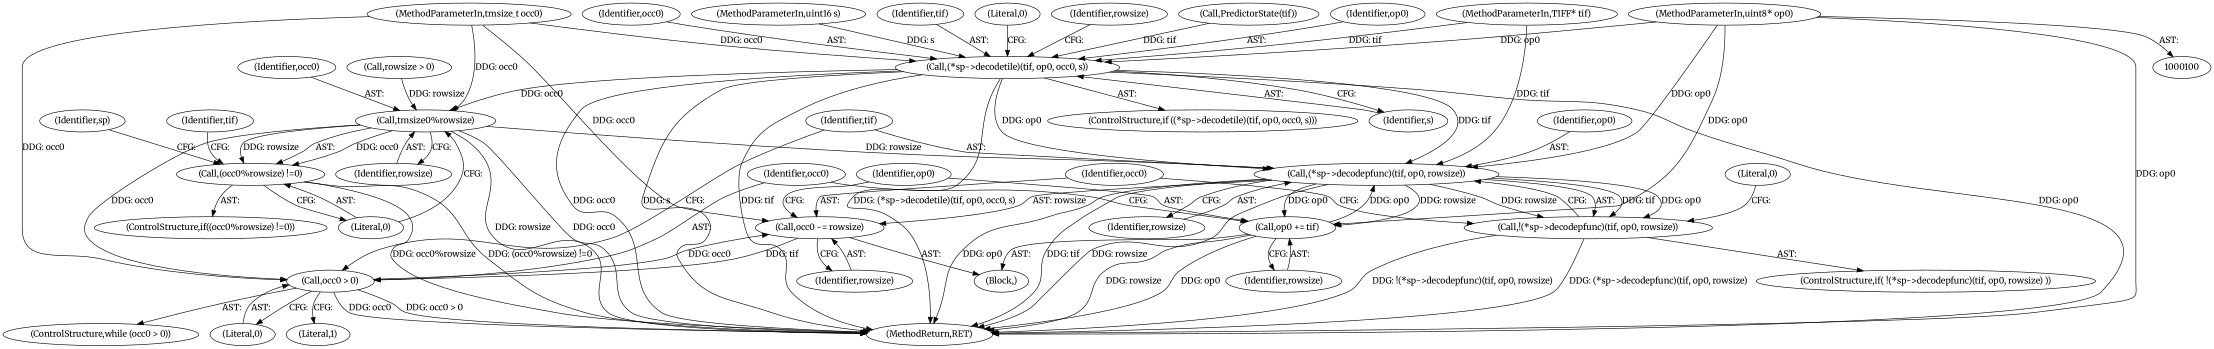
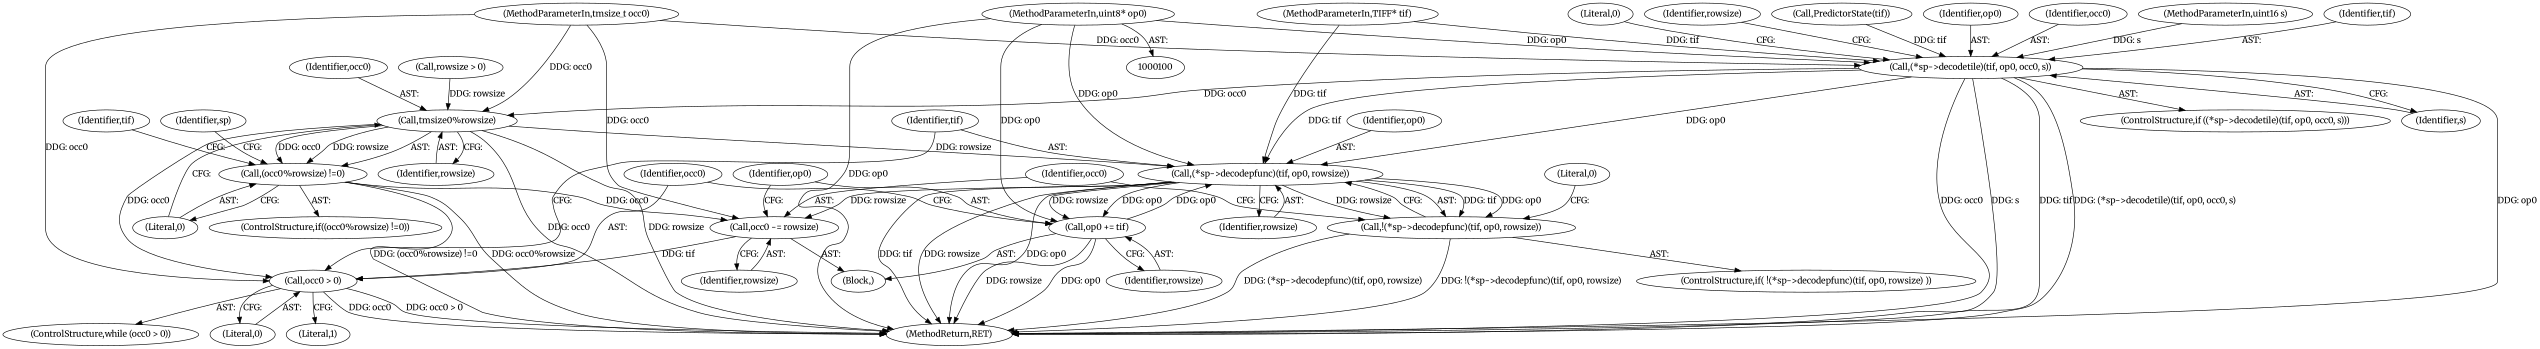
(1060, 201) -> (878, 201)
(570, 270) -> (534, 191)
